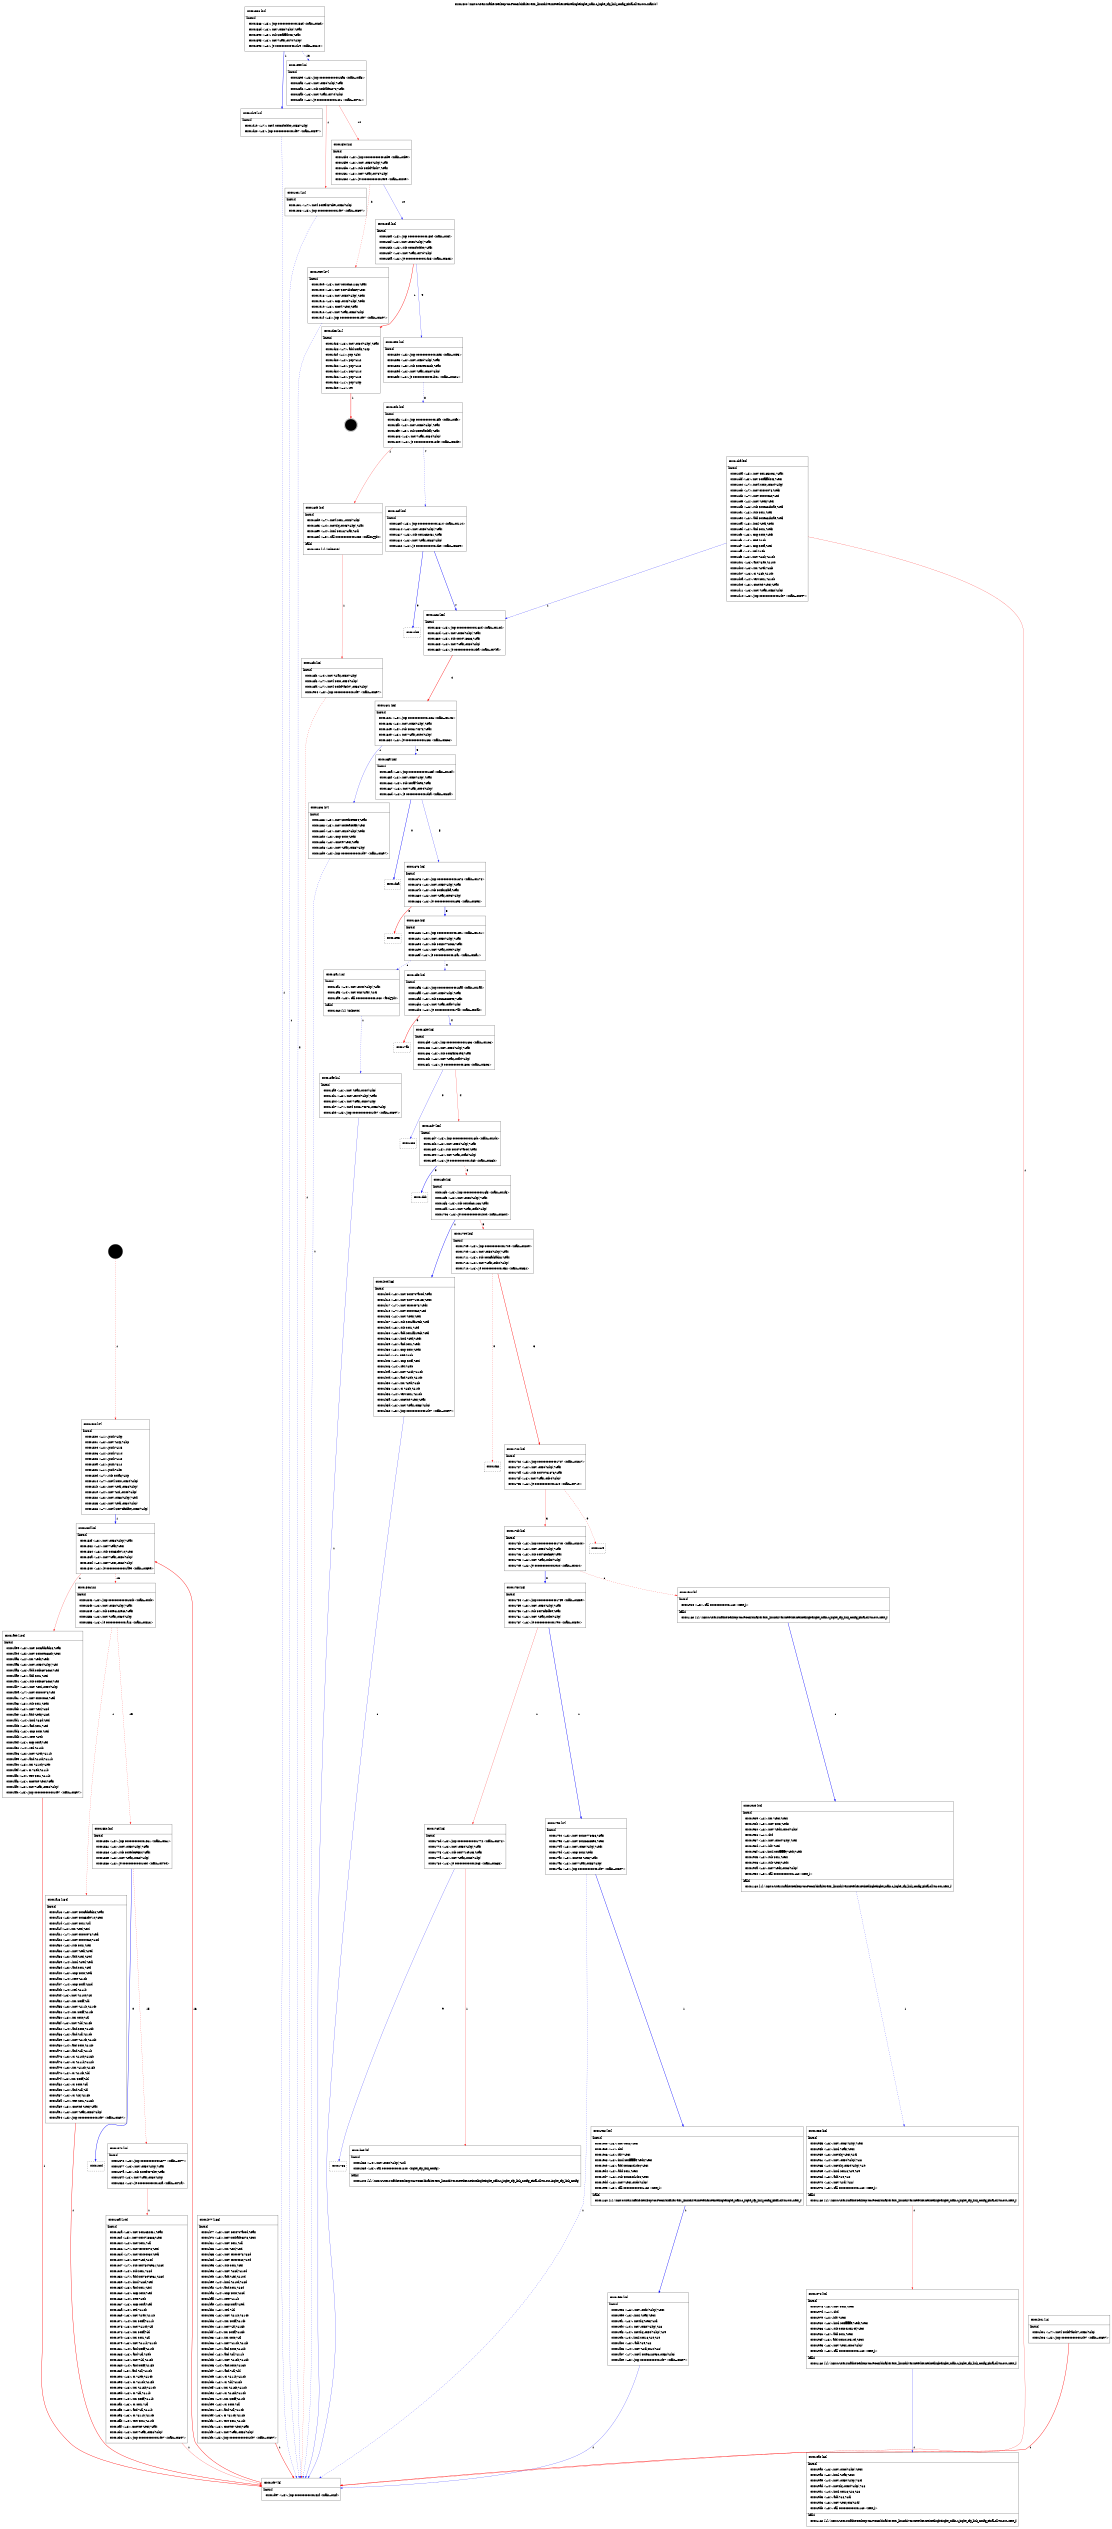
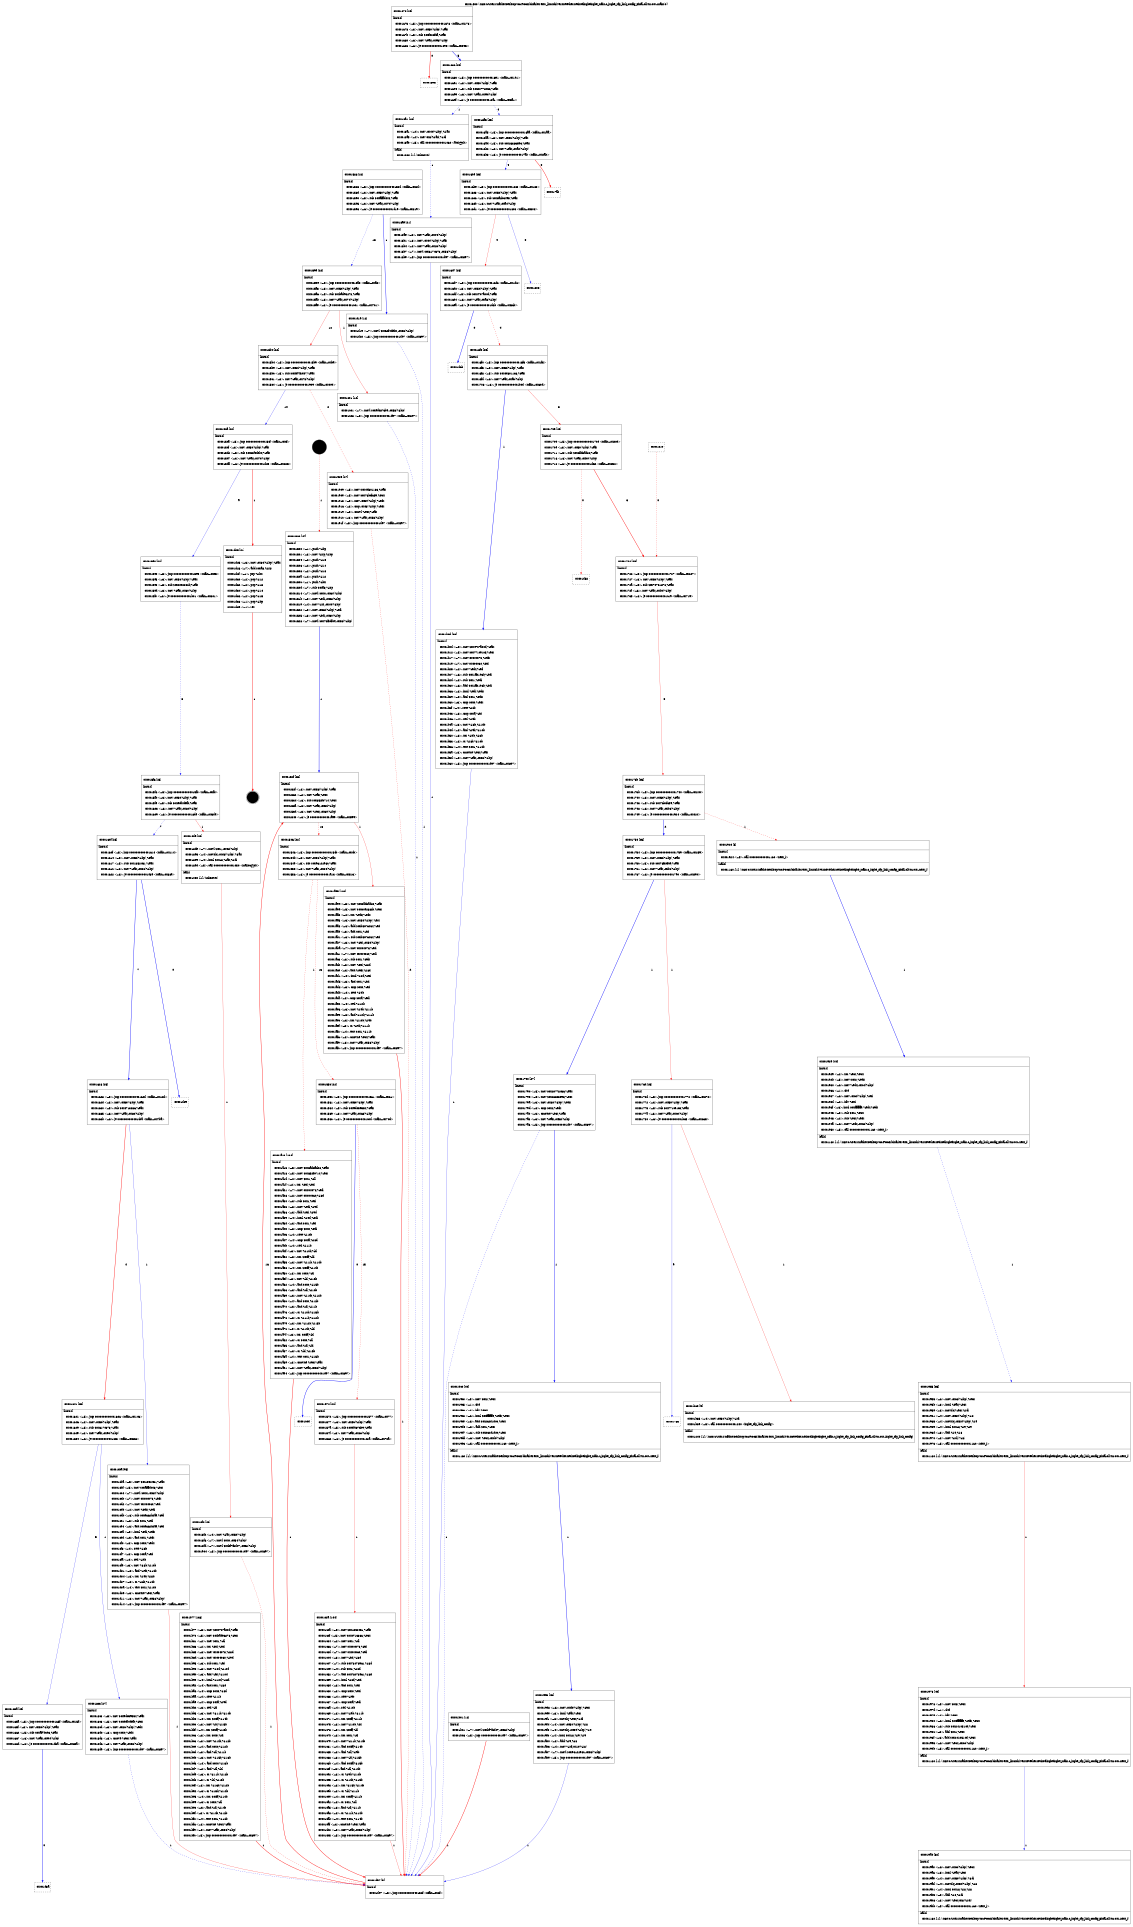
(617, 581) -> (141, 1294)
(430, 830) -> none
(297, 1397) -> (408, 1200)
(582, 1514) -> (657, 504)
